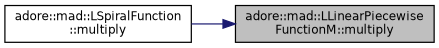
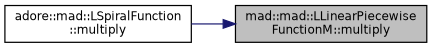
(335, 24) -> (331, 24)
